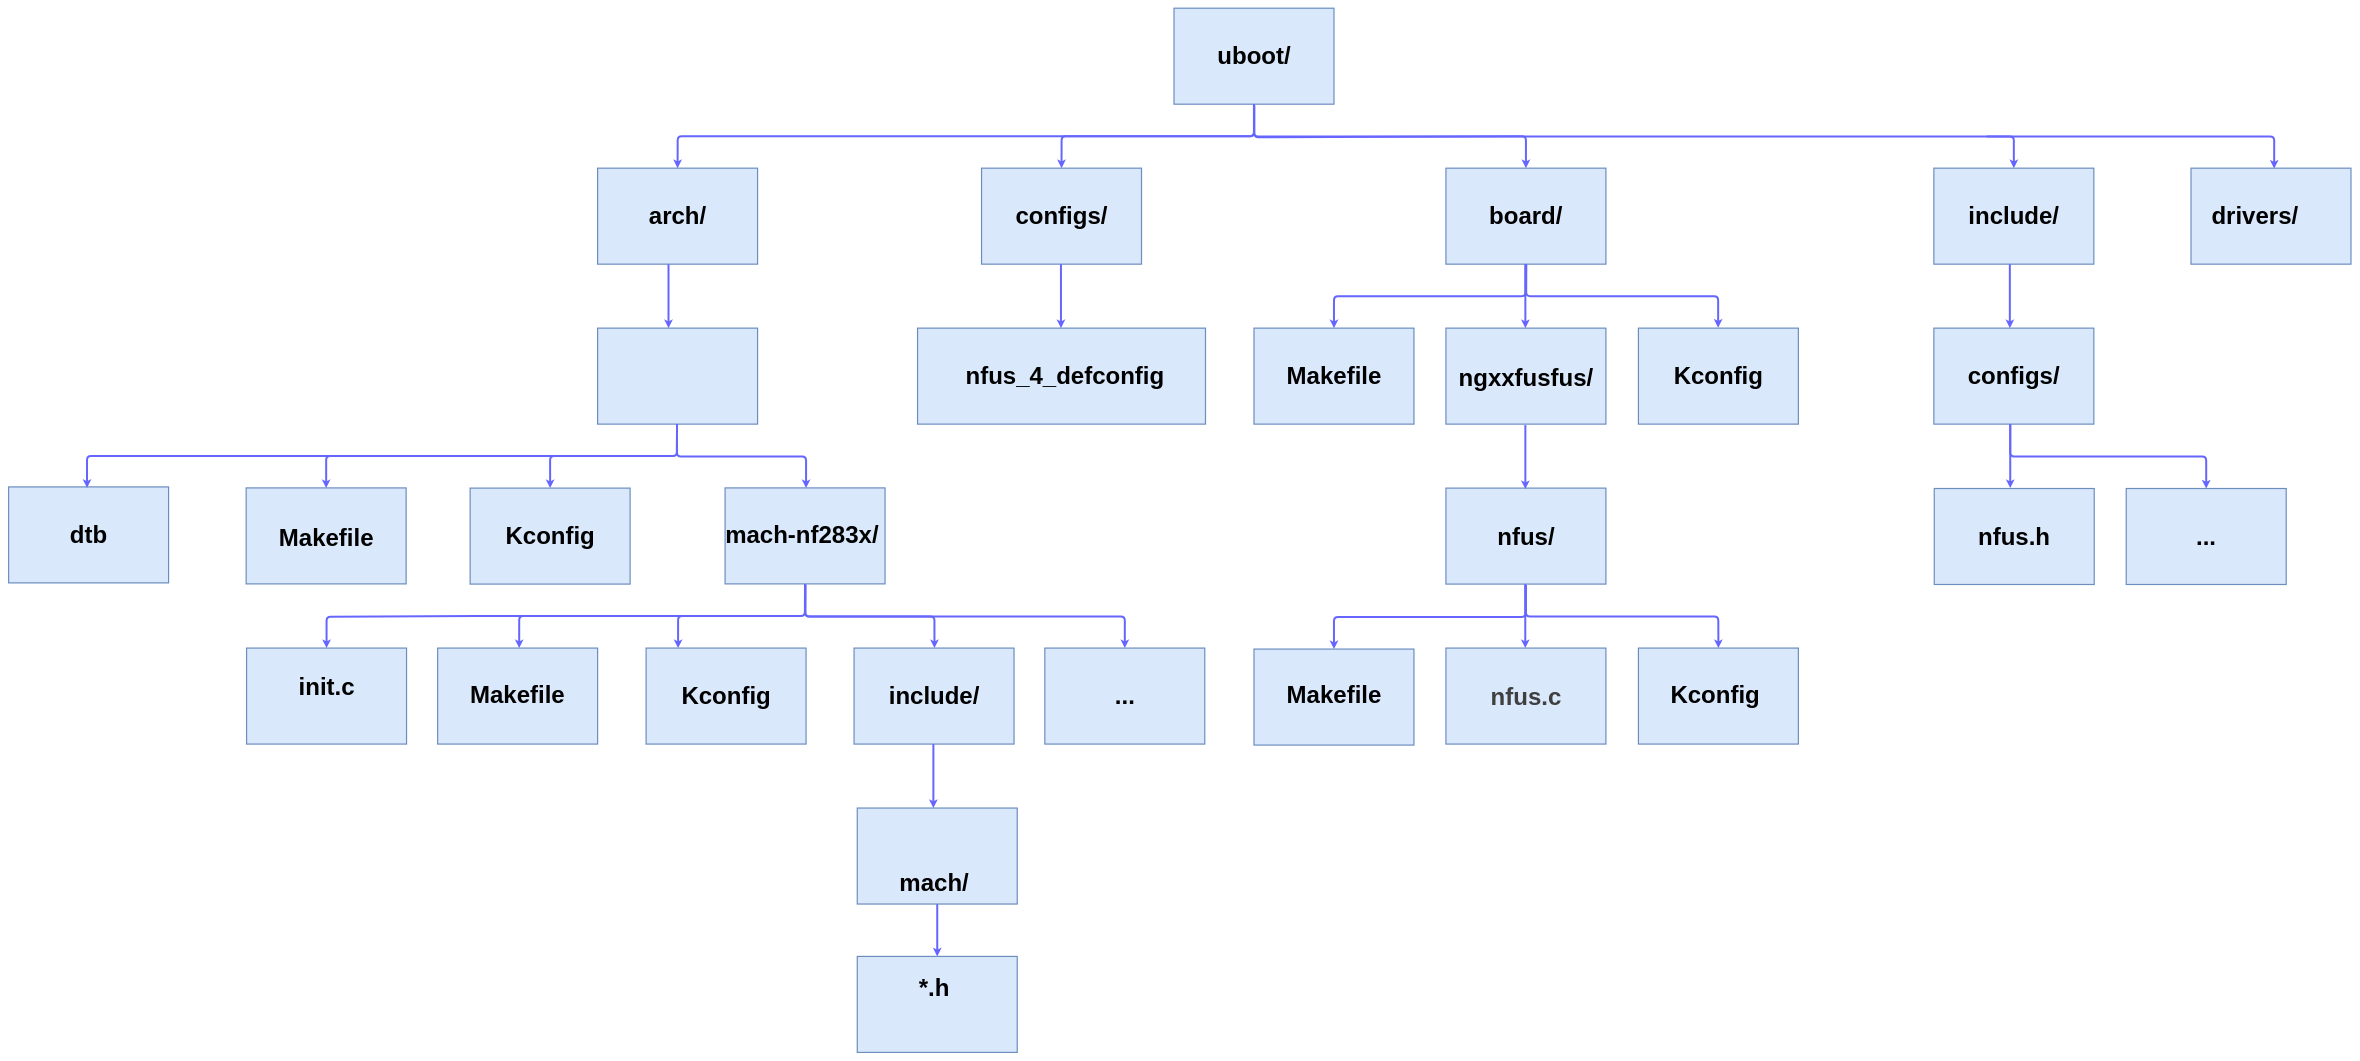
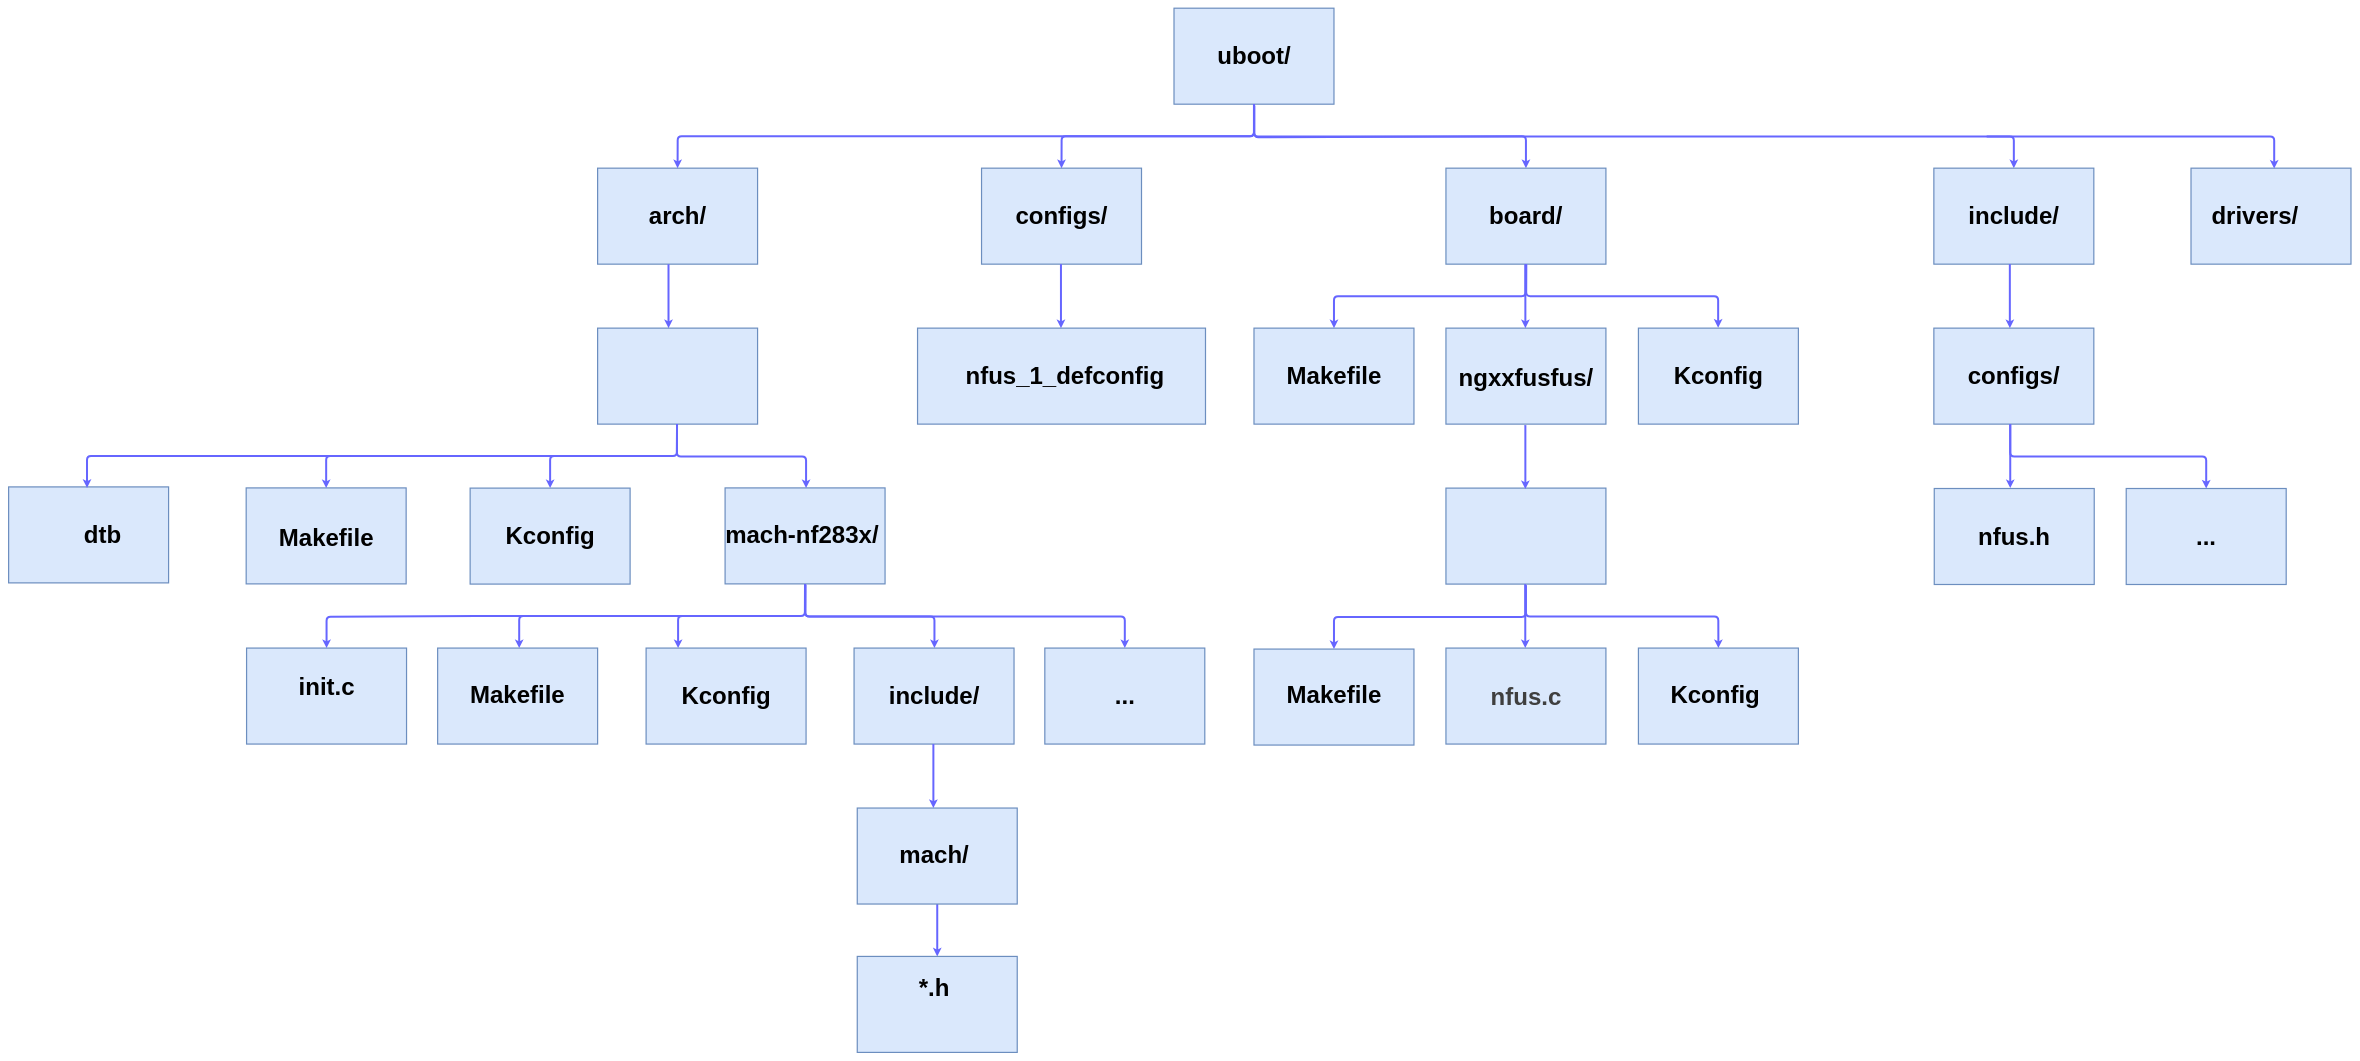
(1065, 376) -> (1065, 376)
(88, 535) -> (102, 535)
(1526, 537) -> none
(934, 883) -> (934, 855)
